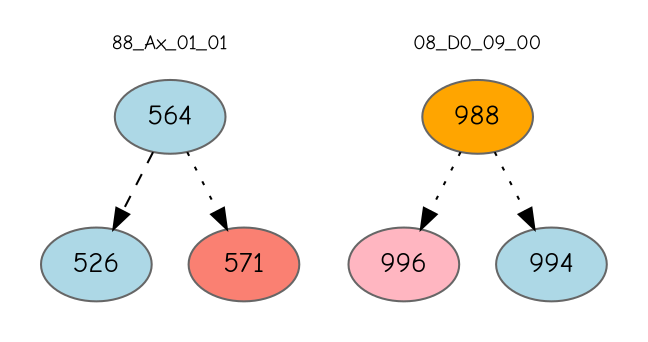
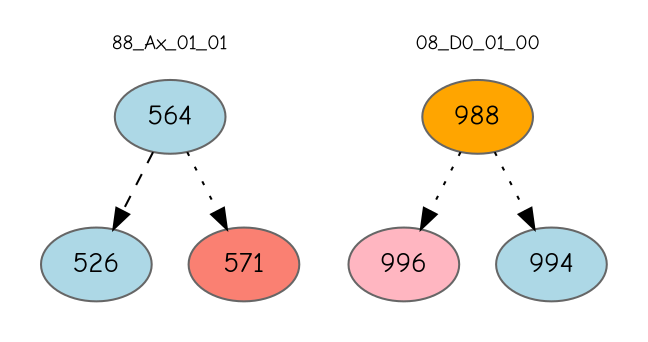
(478, 44) -> (478, 44)
